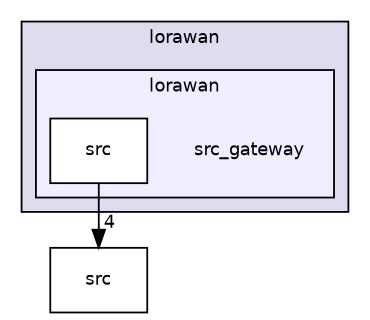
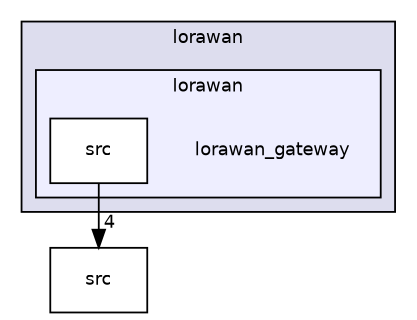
(250, 151) -> (273, 151)
